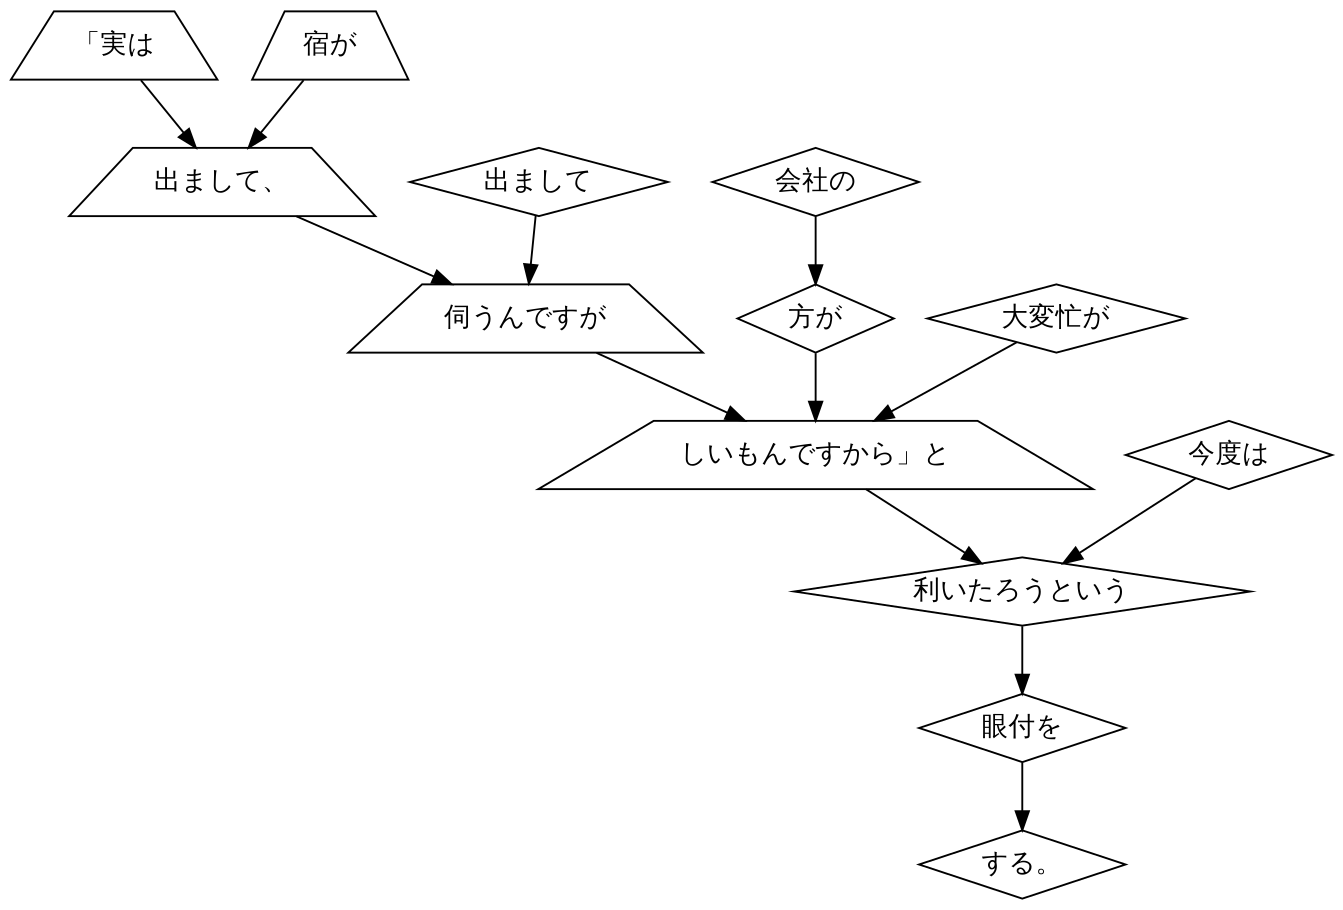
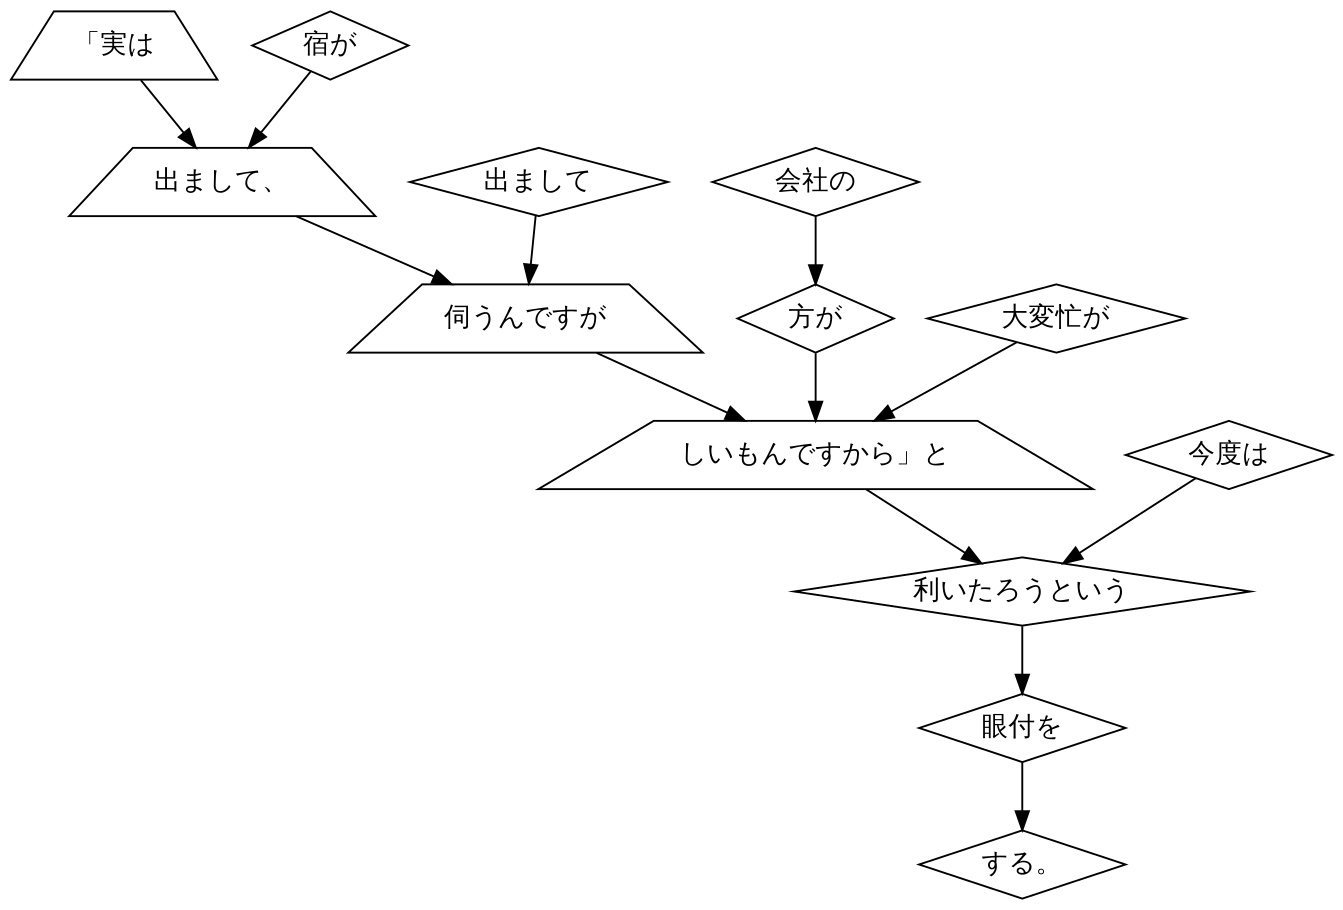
(330, 46) -> (330, 46)
